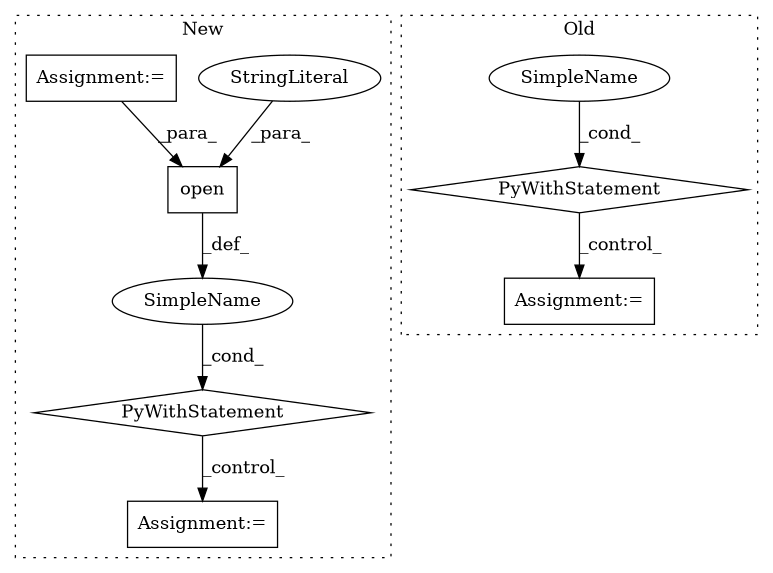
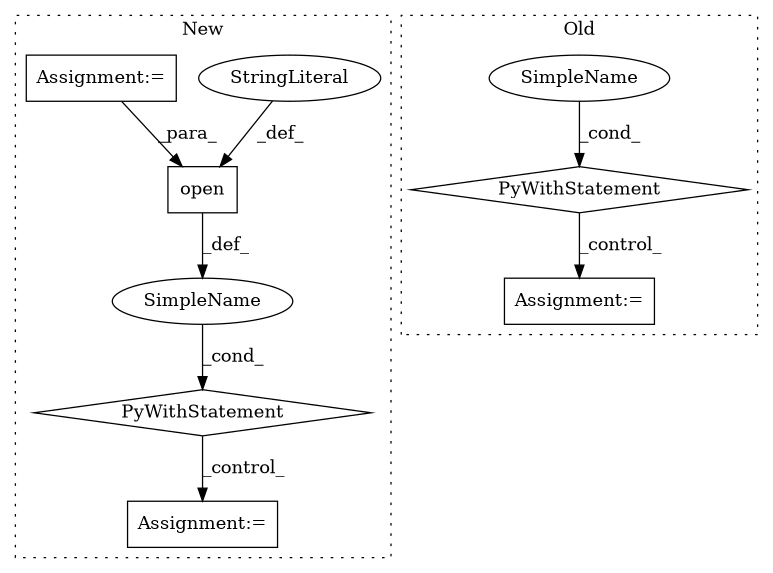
(281, 134) -> (281, 134)
